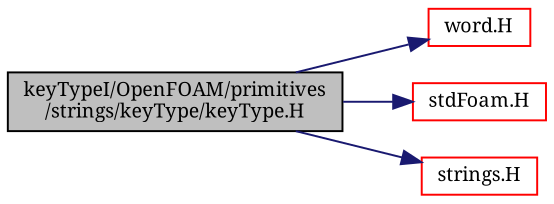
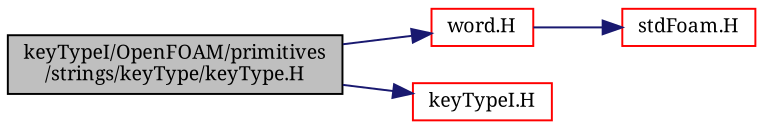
(368, 102) -> (568, 27)
(479, 176) -> (482, 102)
